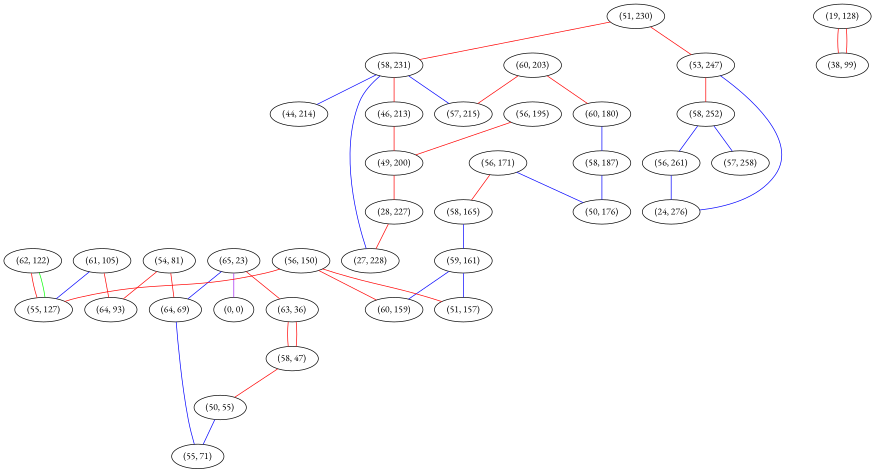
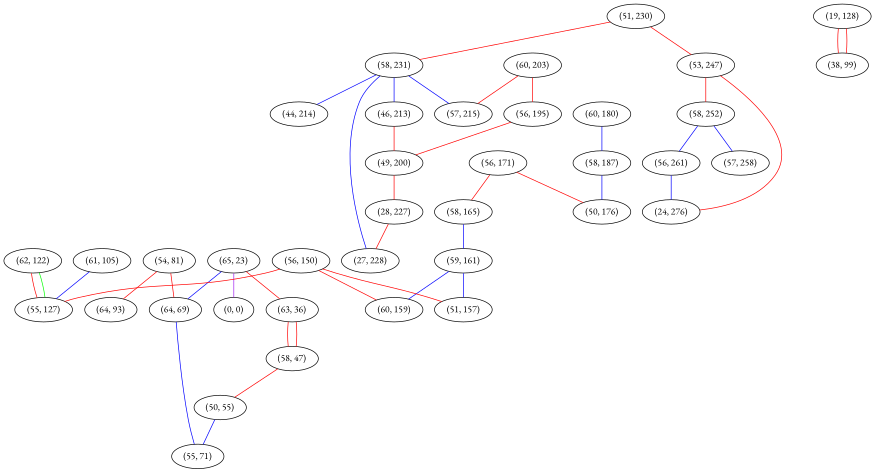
(394, 90) -> (394, 90)
(567, 90) -> (533, 90)
(781, 157) -> (781, 157)
(550, 187) -> (550, 187)
(106, 285) -> none
